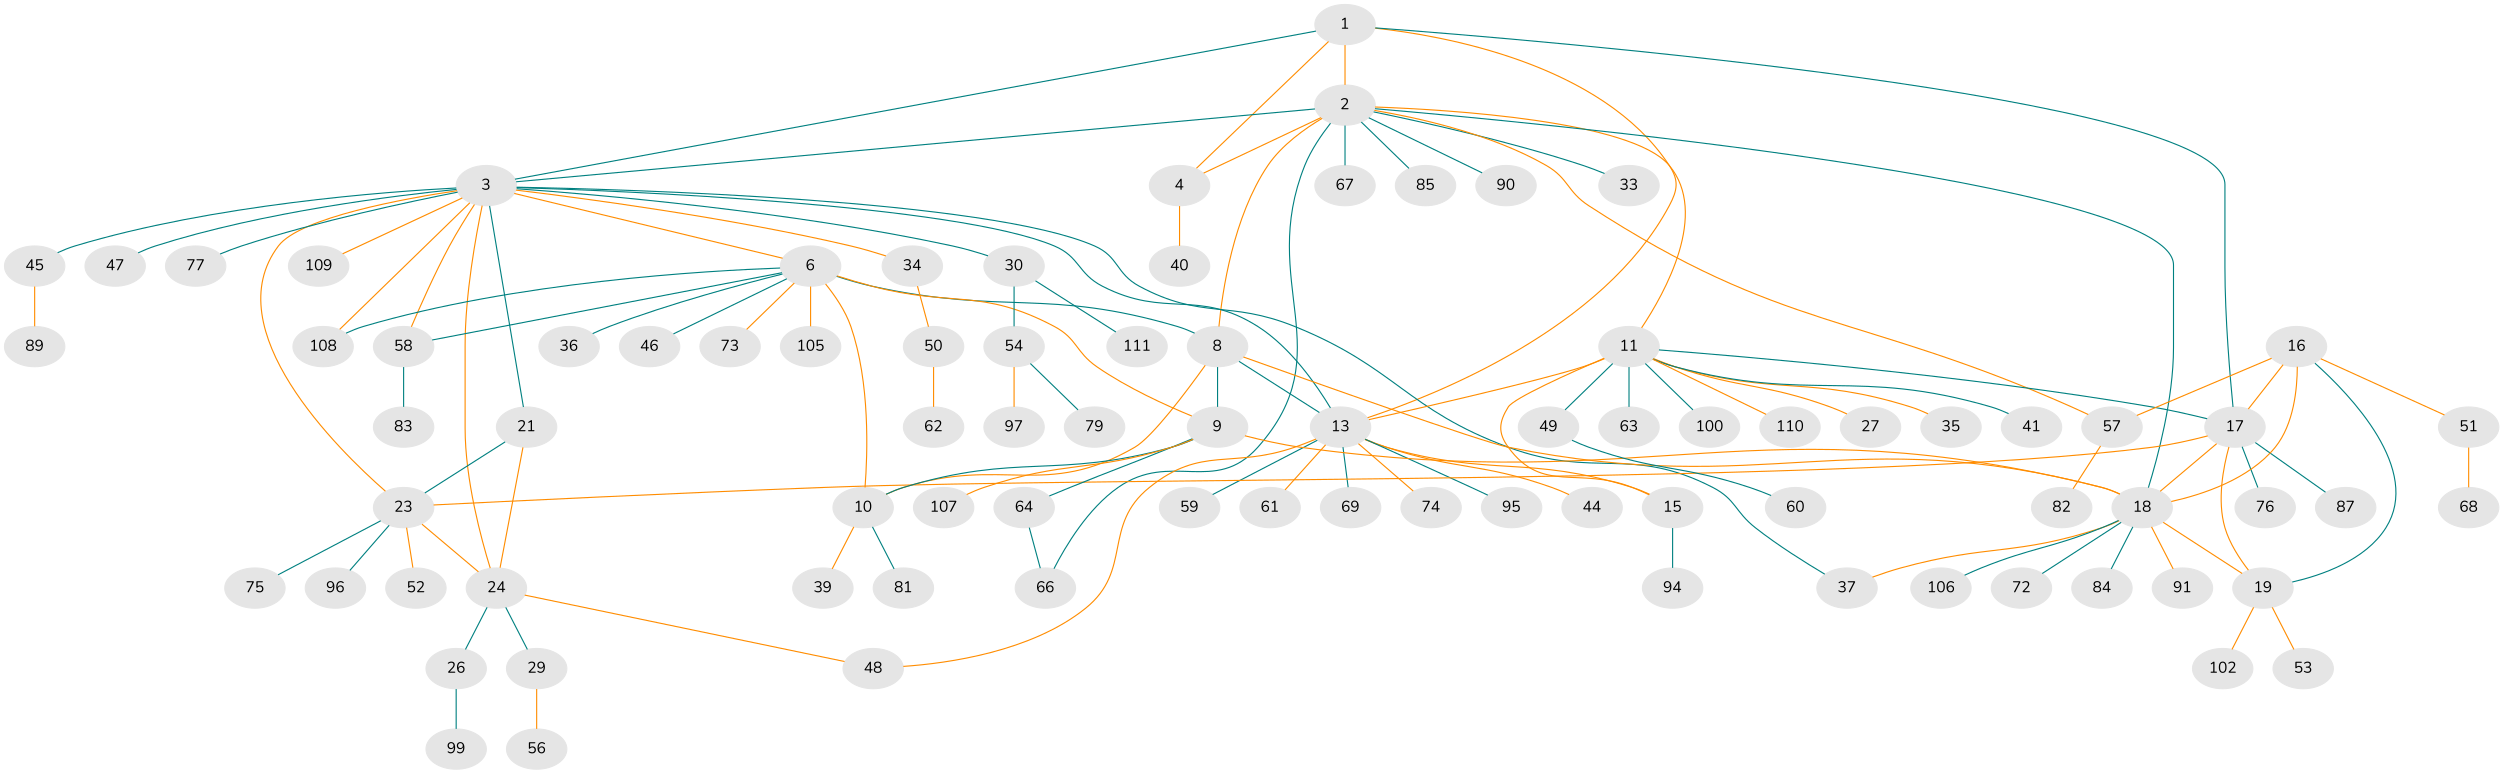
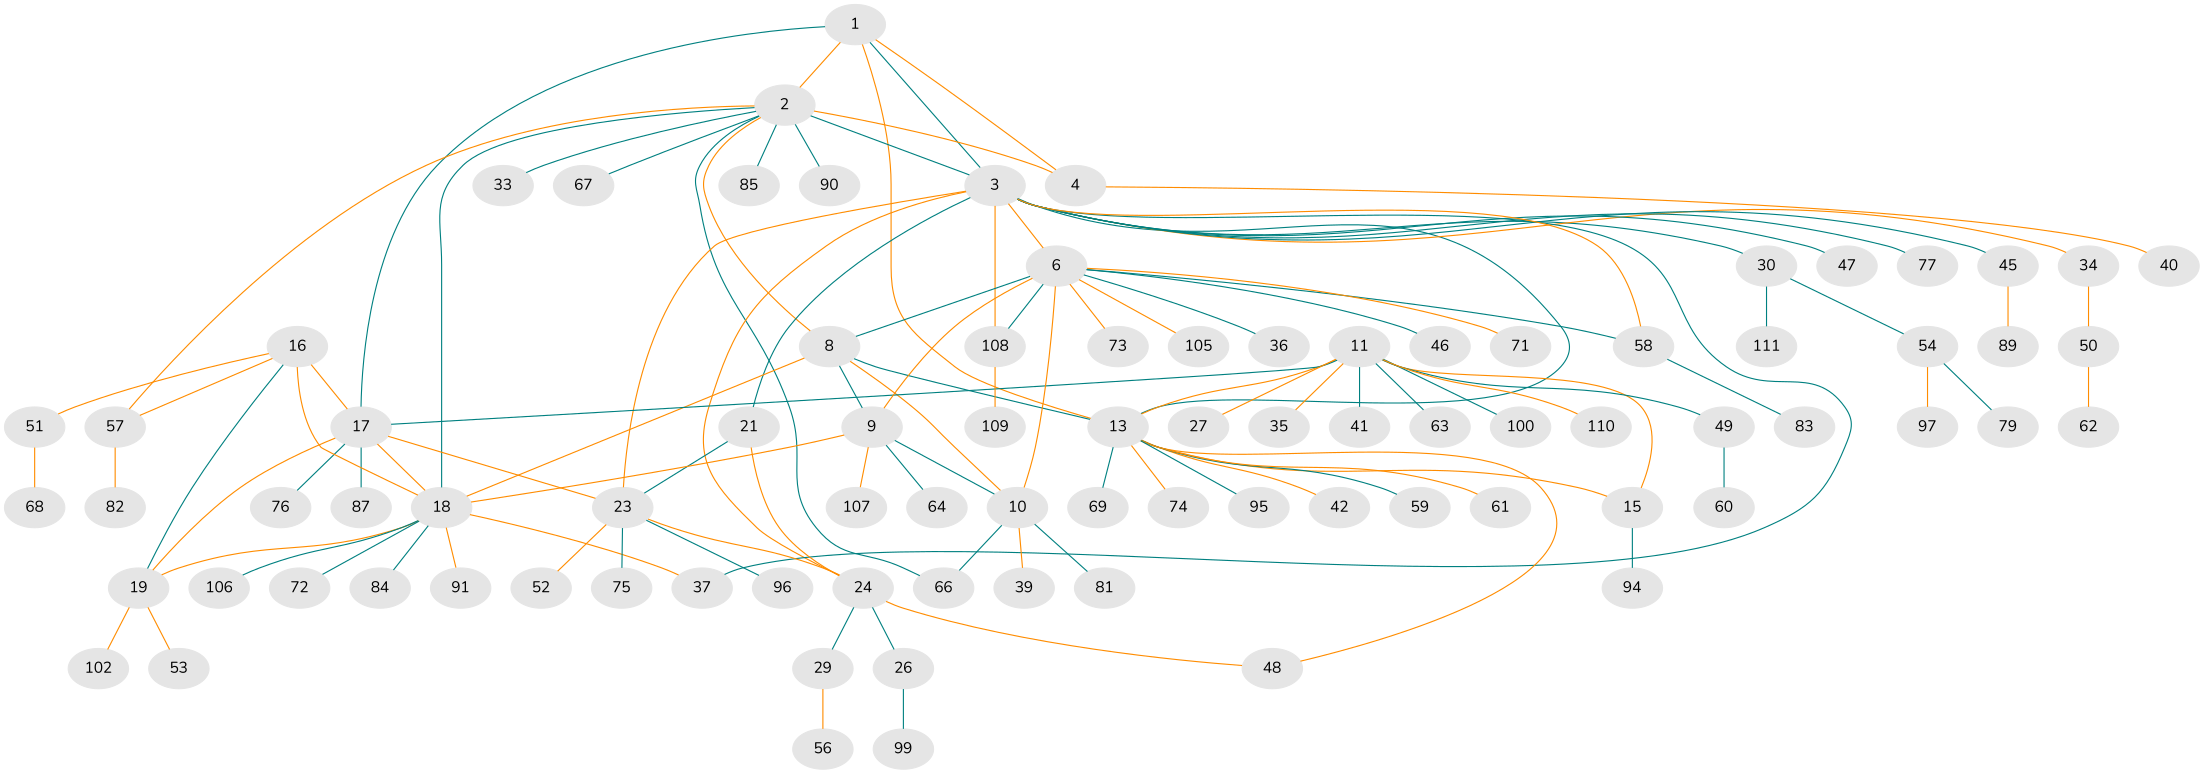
(1635, 145) -> none
(402, 226) -> (995, 379)
none -> (1521, 347)
(1592, 508) -> (1339, 508)
(1035, 548) -> (984, 544)
